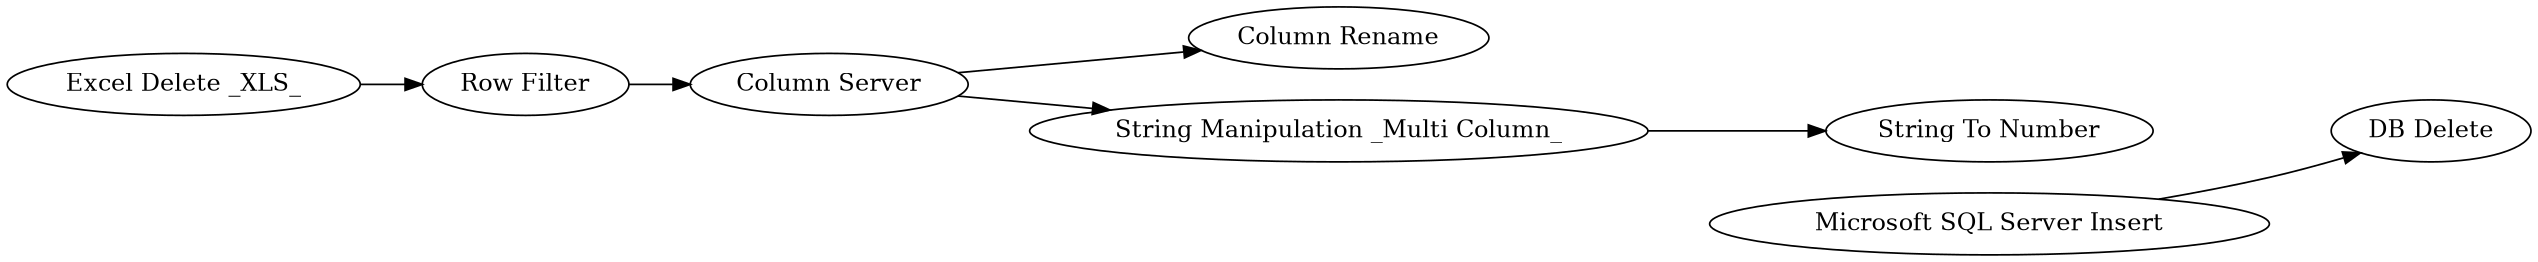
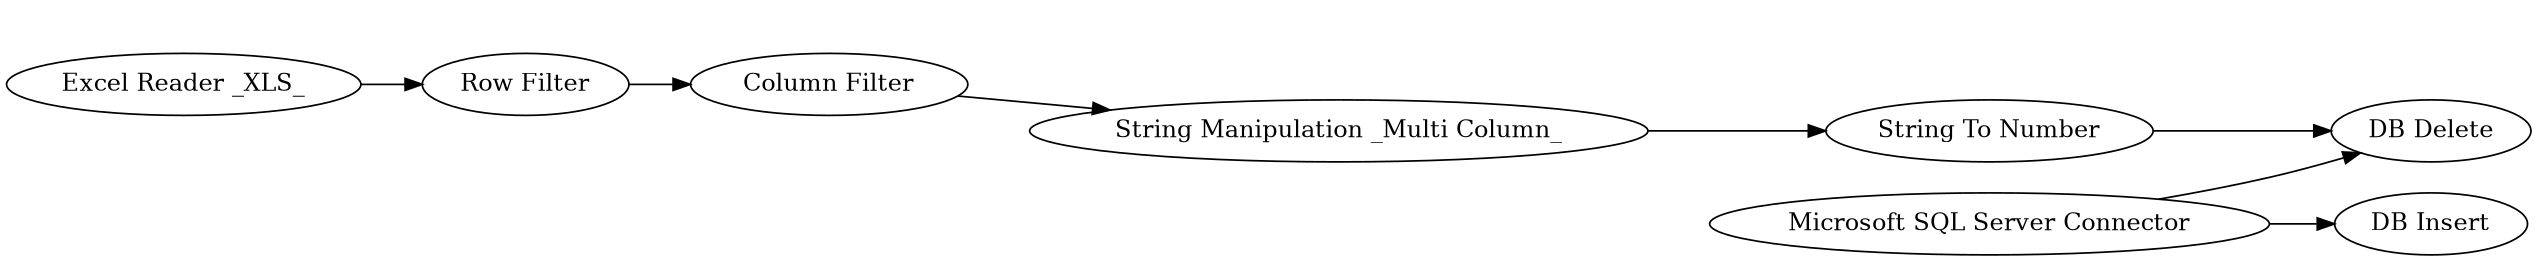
(1339, 38) -> none
(184, 84) -> (184, 84)
(829, 84) -> (829, 84)
none -> (2233, 131)
(1990, 224) -> (1990, 224)
none -> (2431, 224)
